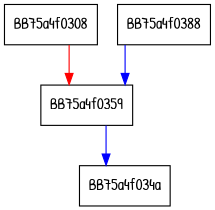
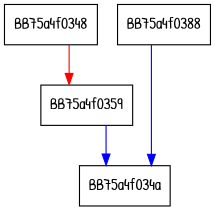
(51, 25) -> (51, 25)
(125, 59) -> (151, 100)
